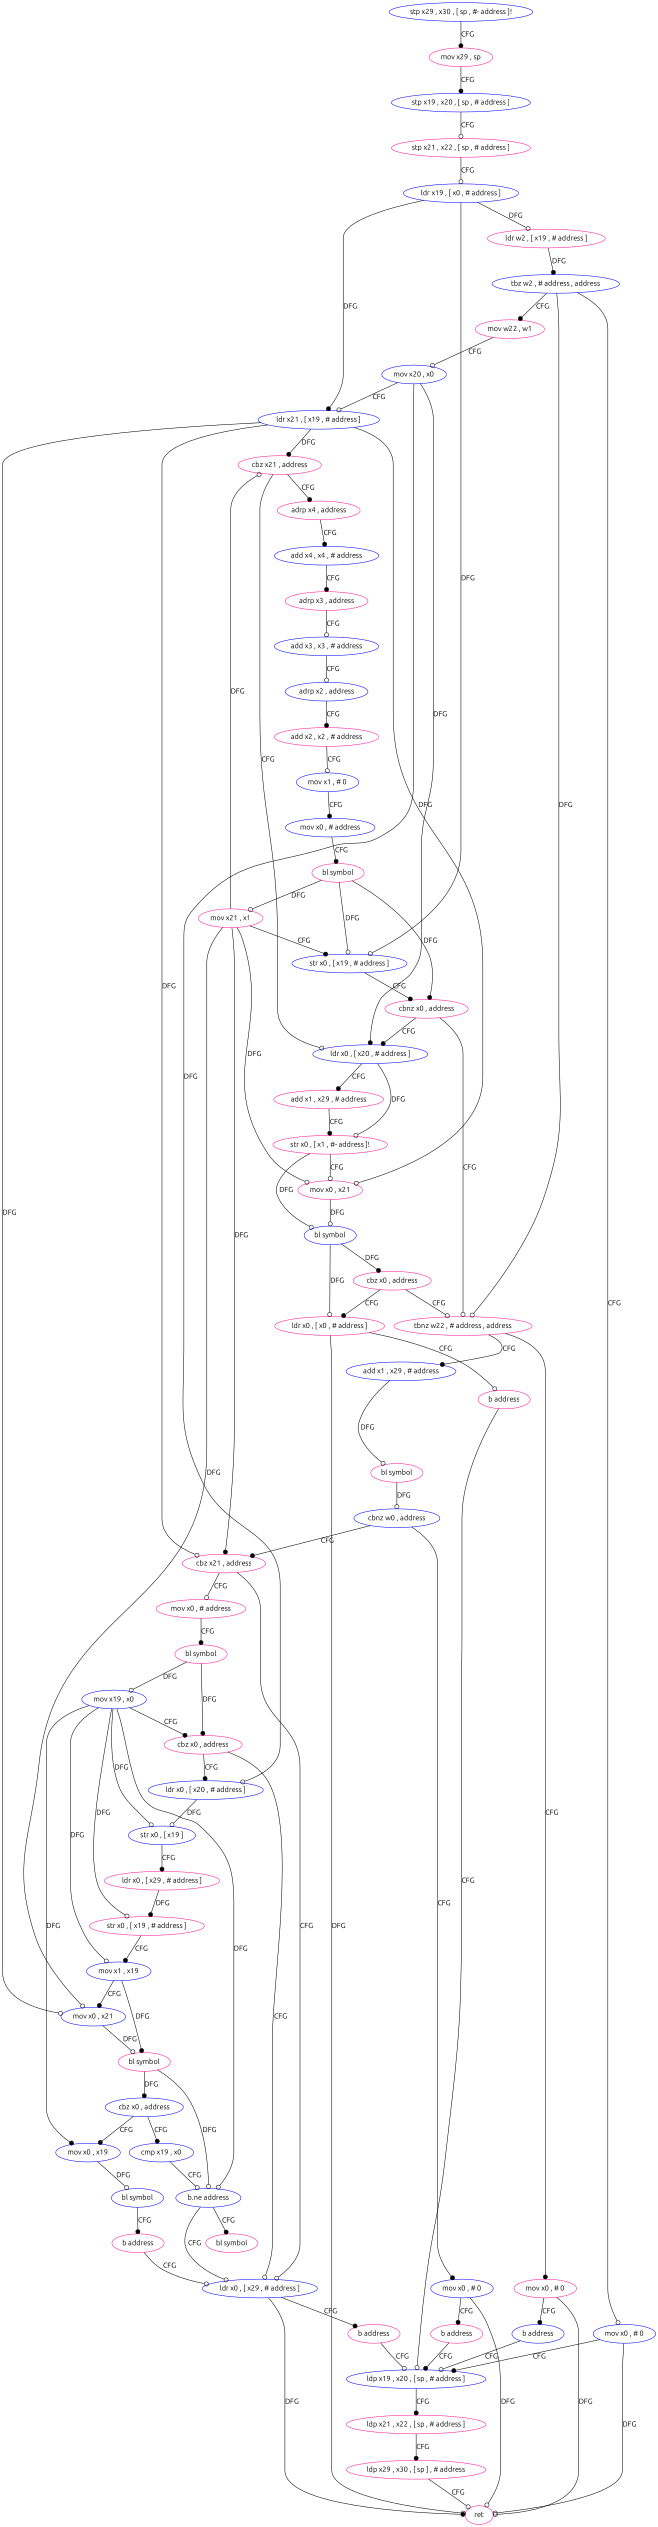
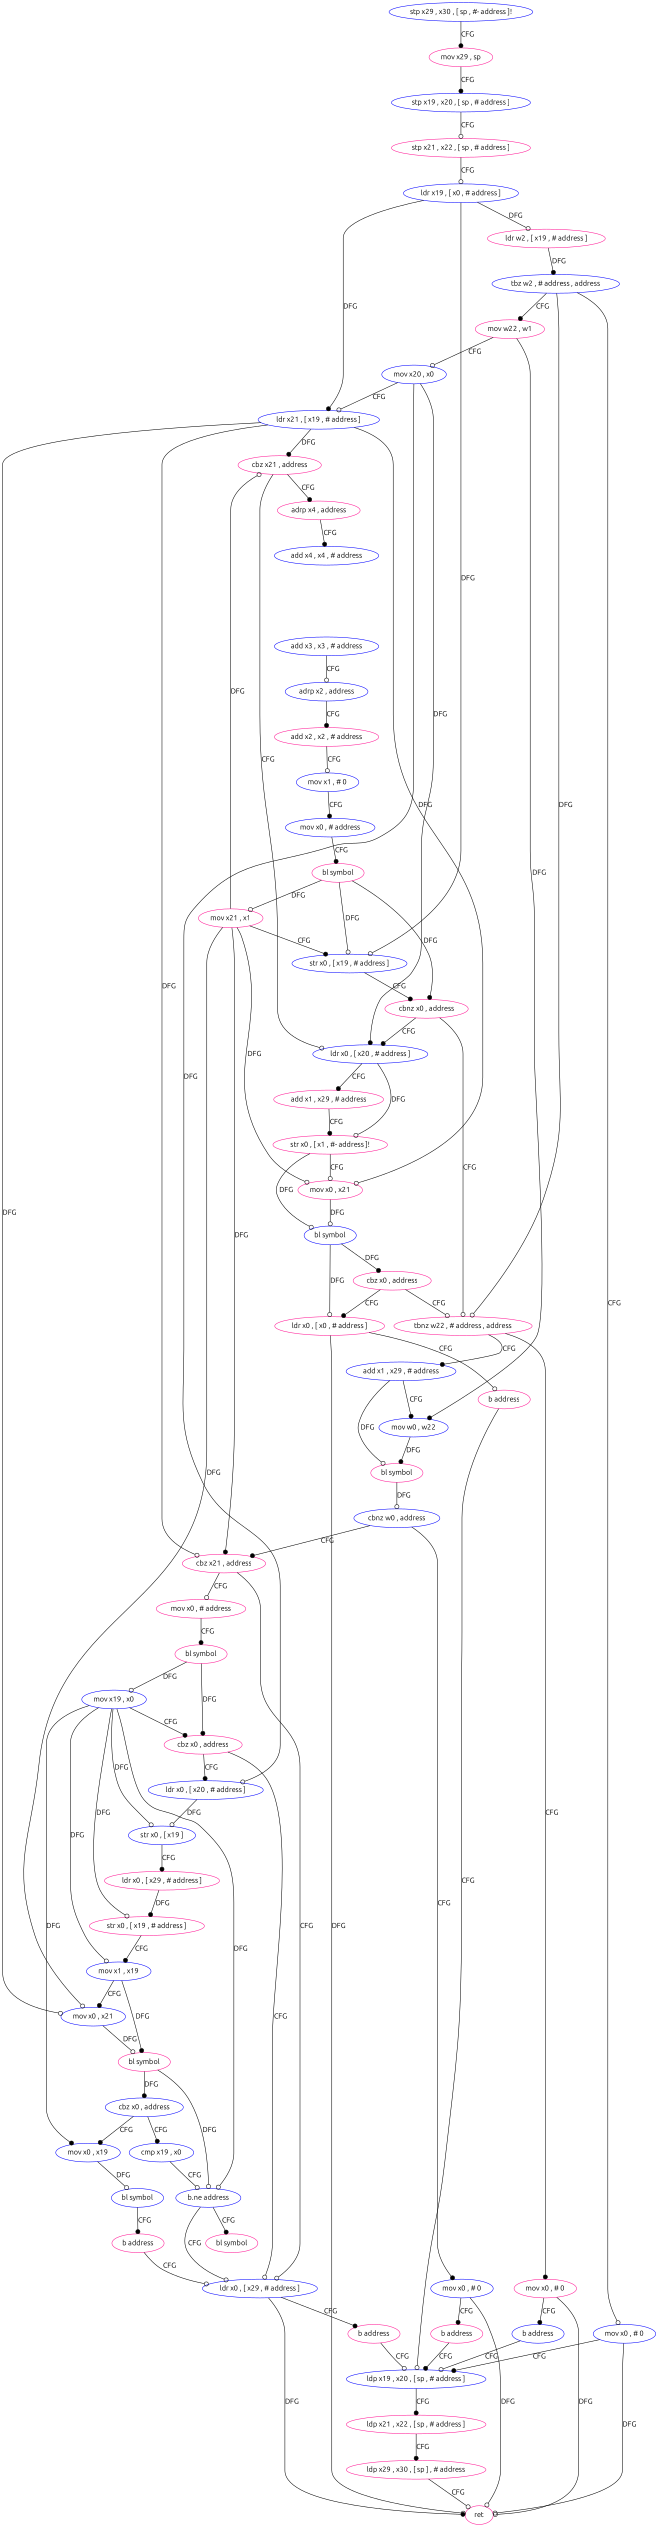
(327, 601) -> none
none -> (414, 1428)
